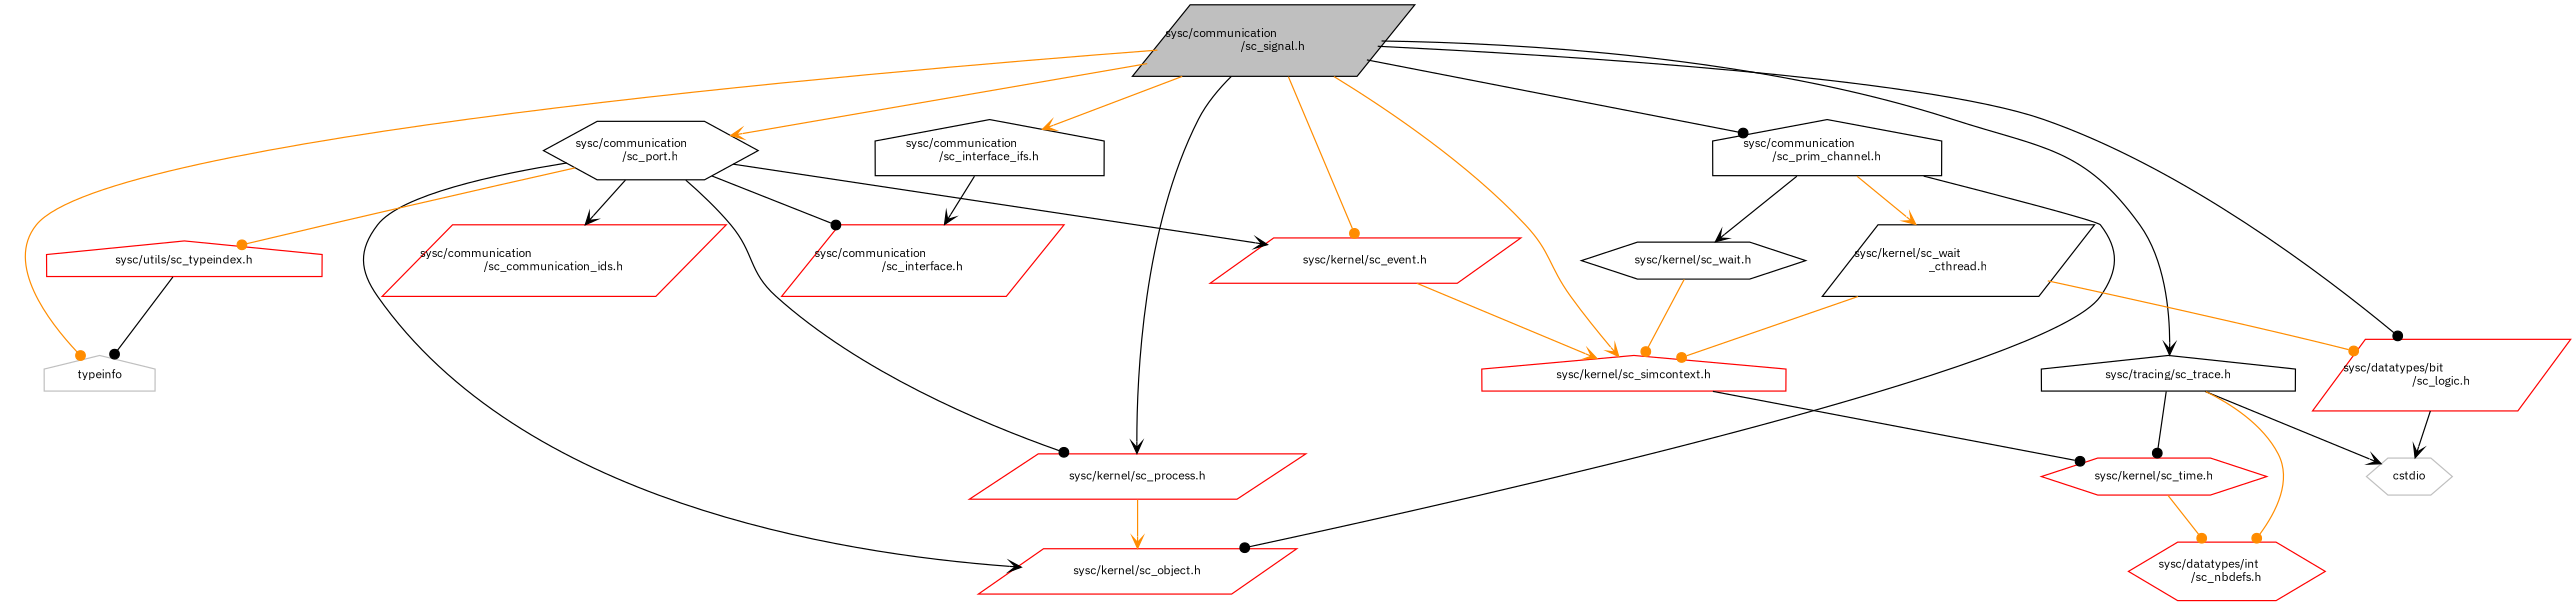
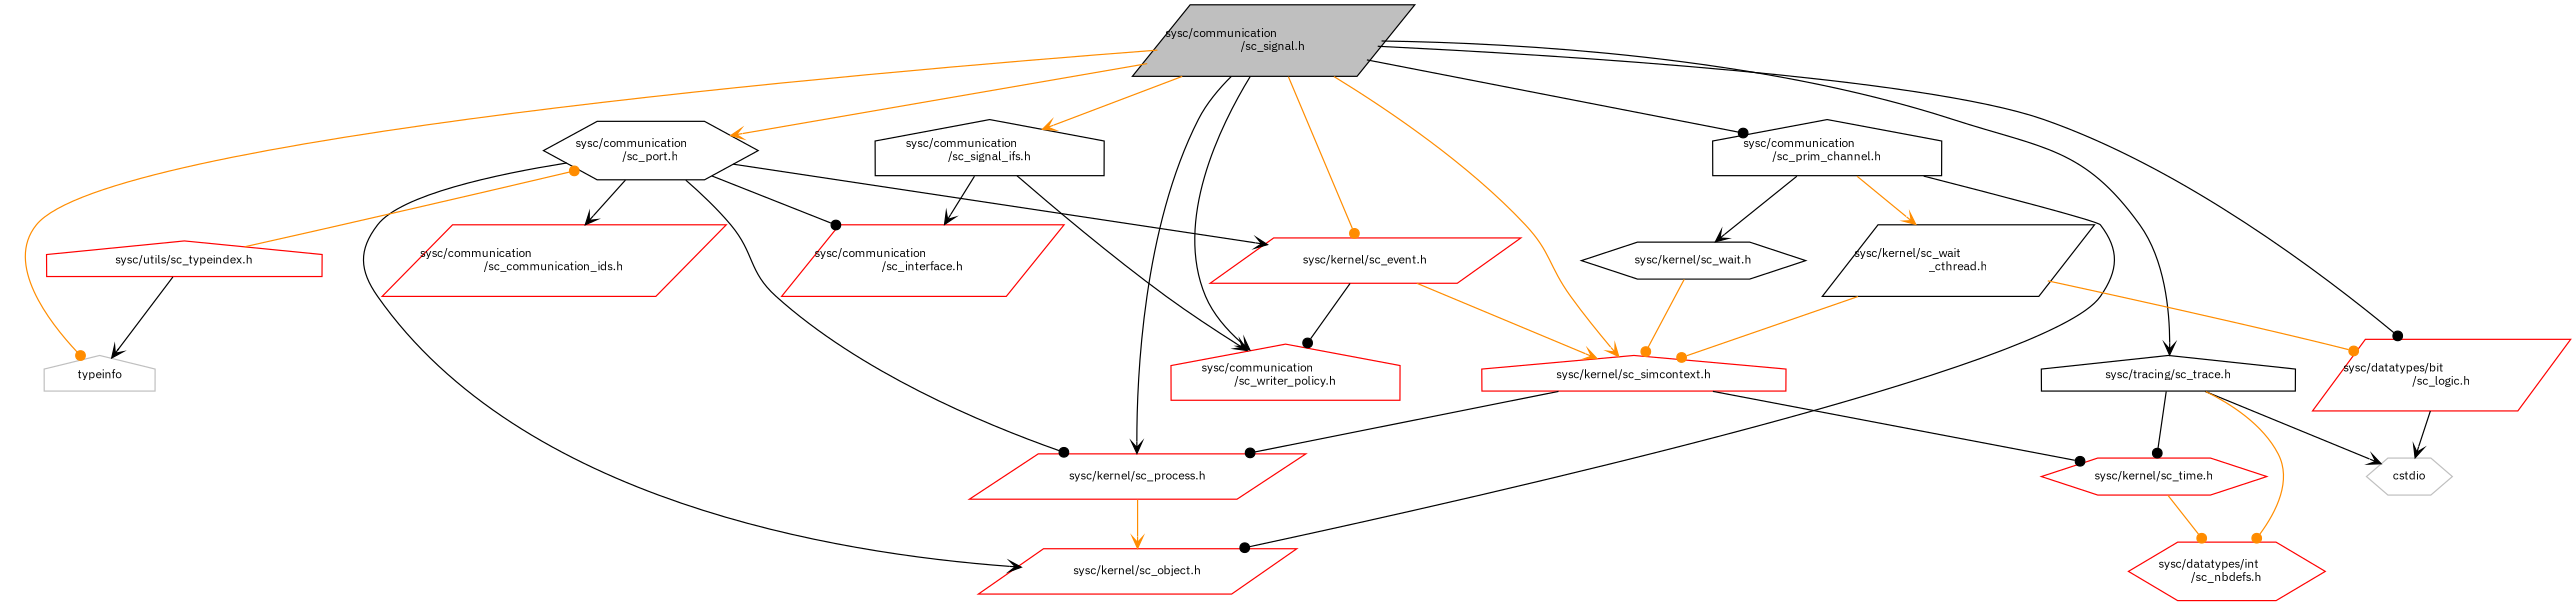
(990, 151) -> (990, 151)
(378, 213) -> (424, 206)
(145, 314) -> (145, 314)
none -> (1286, 375)
none -> (1407, 422)
